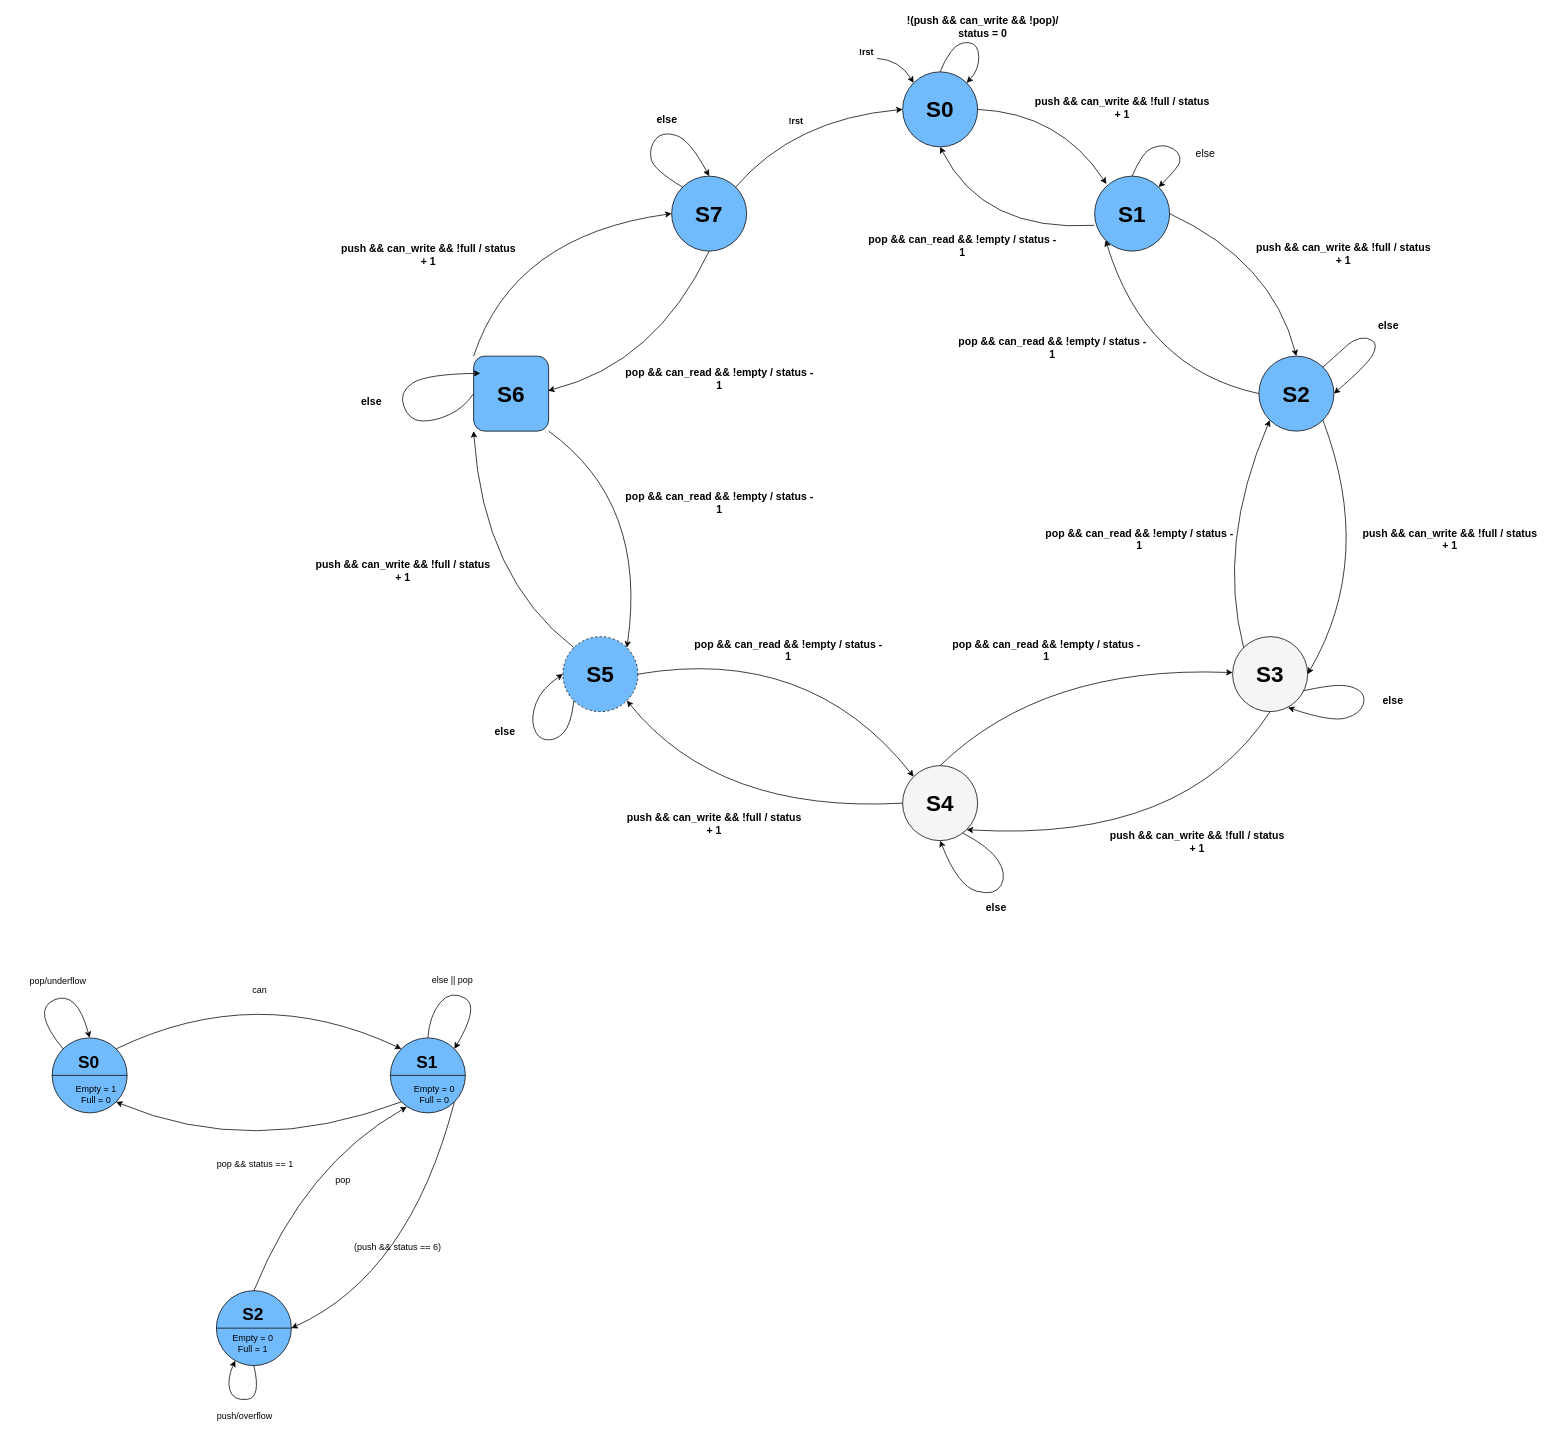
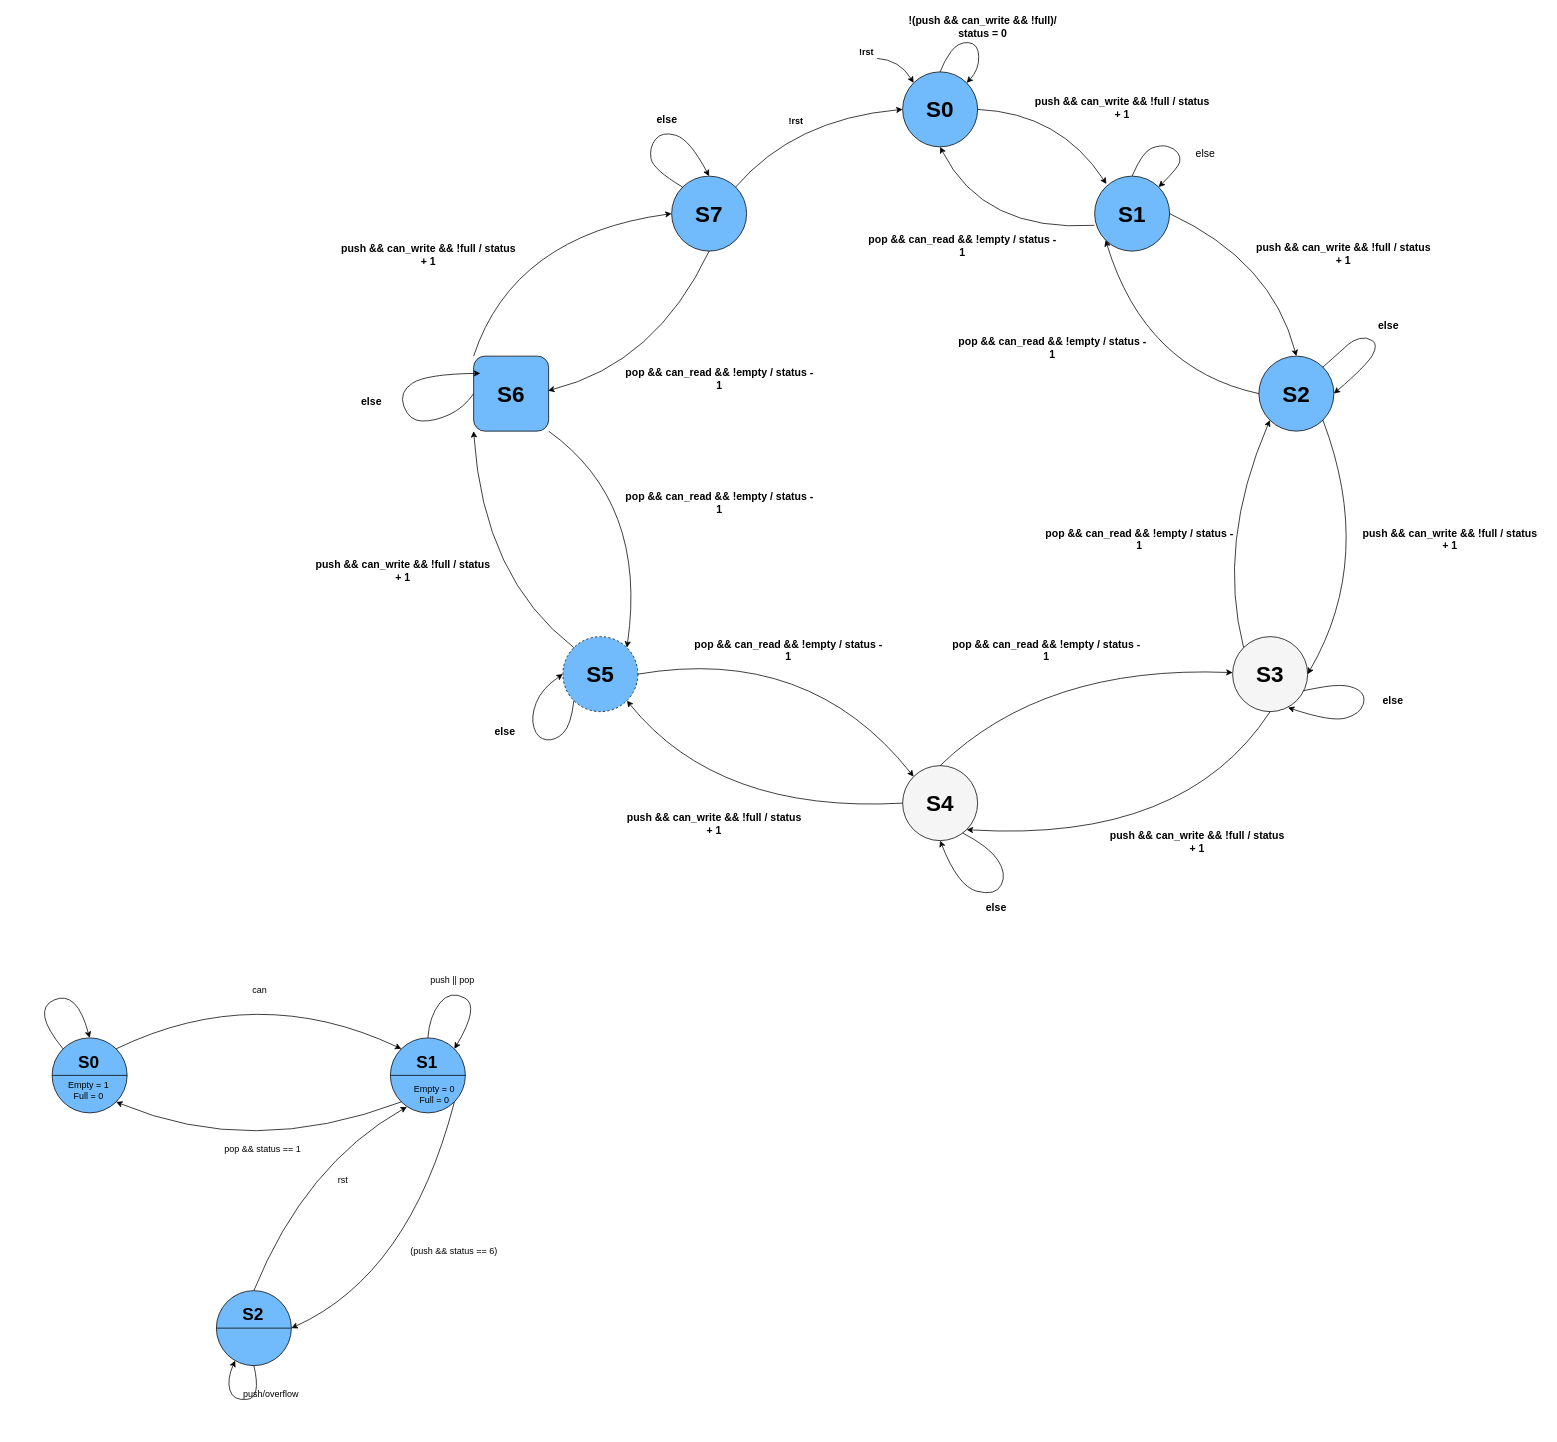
(983, 27) -> (983, 27)
(453, 980) -> (453, 980)
(58, 981) -> none
(96, 1094) -> (89, 1090)
(255, 1164) -> (263, 1149)
(343, 1180) -> (343, 1180)
(398, 1247) -> (454, 1251)
(253, 1343) -> none
(245, 1416) -> (271, 1394)
